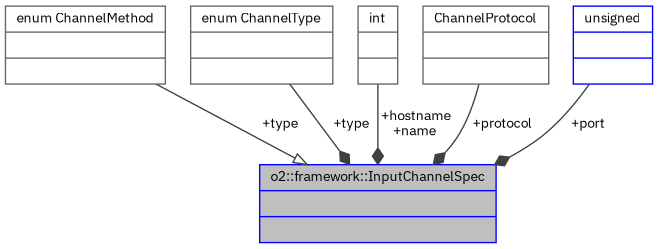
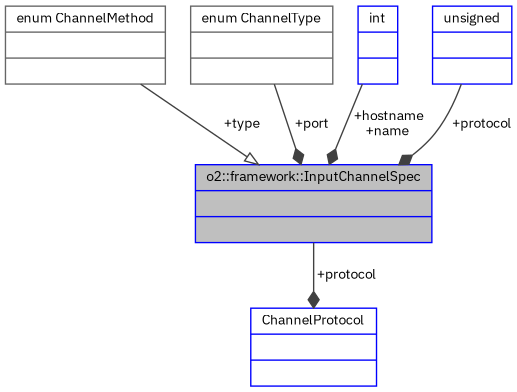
(378, 45) -> (378, 45)
(486, 45) -> (314, 347)
(466, 121) -> (314, 267)
(350, 124) -> (311, 124)
(587, 124) -> (480, 124)
